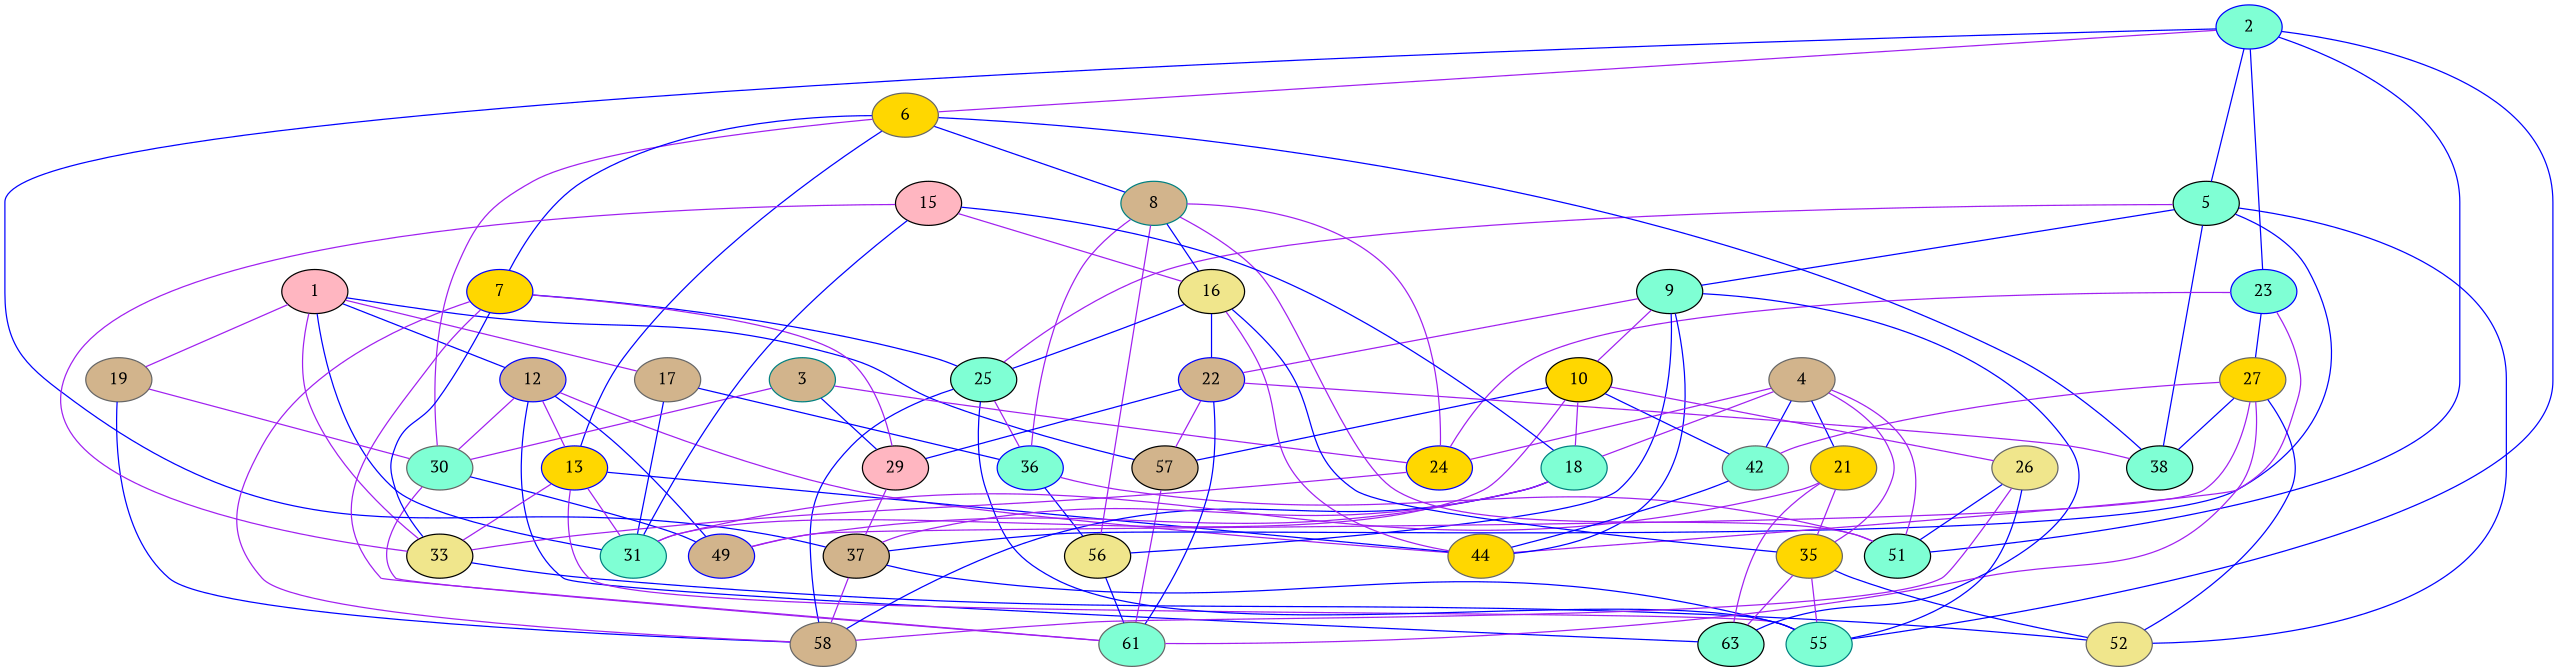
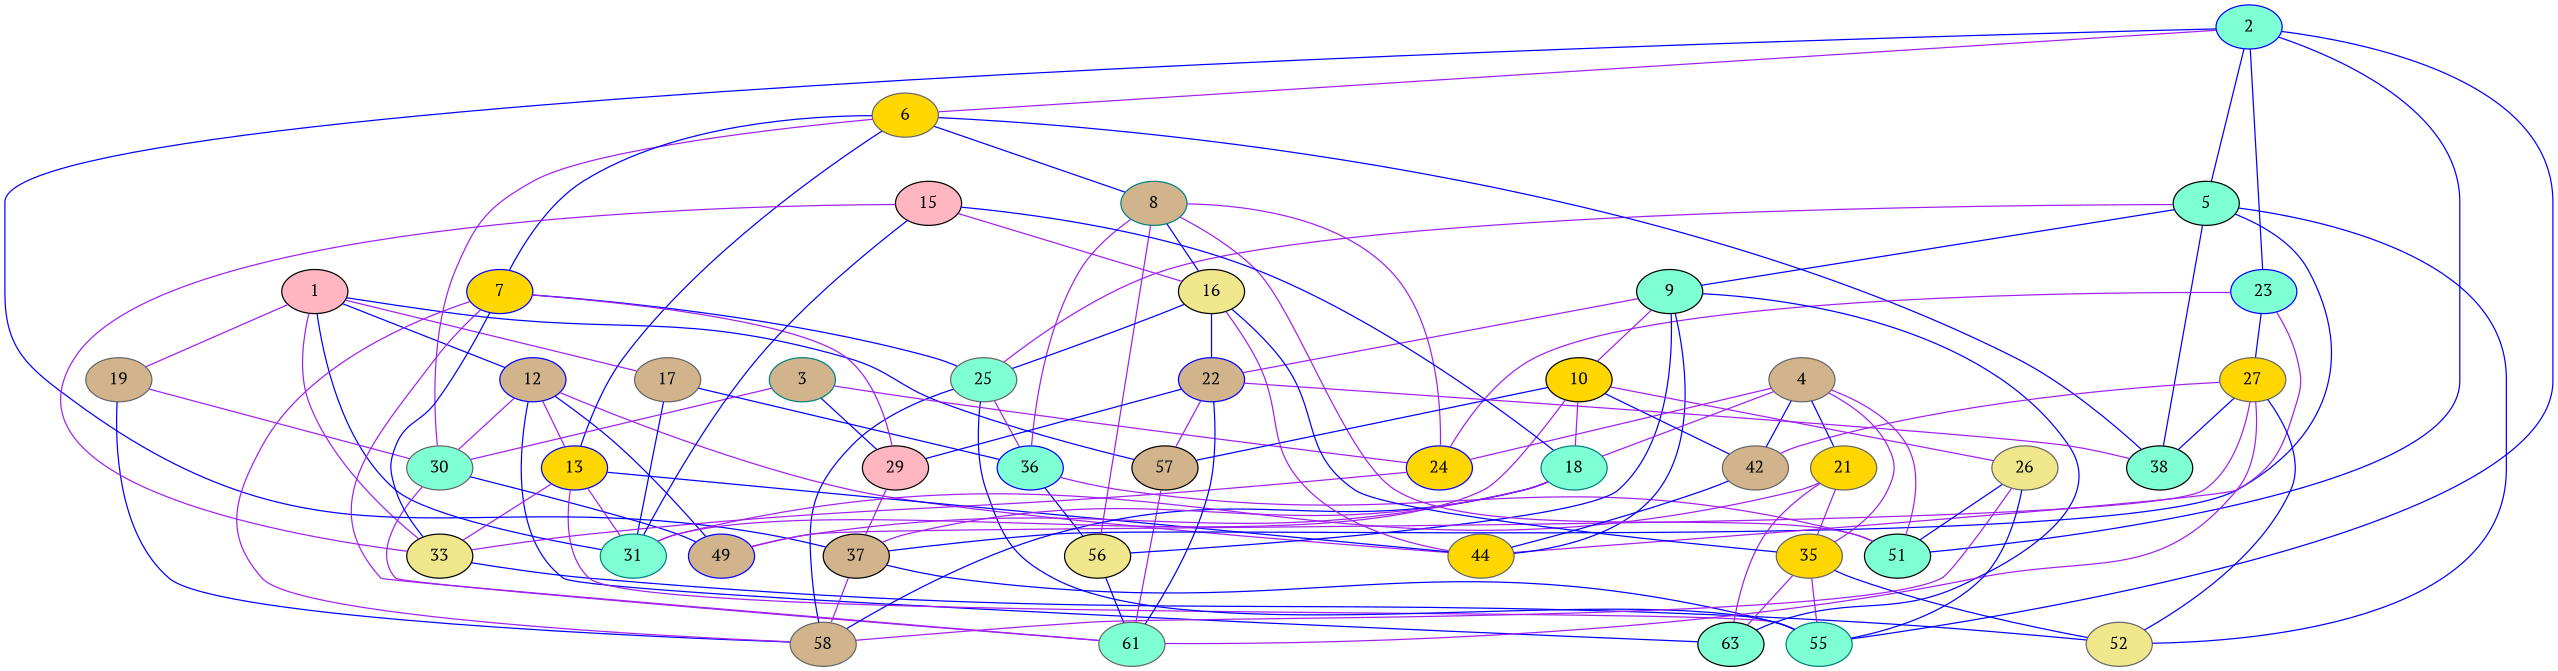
(984, 380) -> (984, 380)
(1755, 468) -> (1755, 468)
